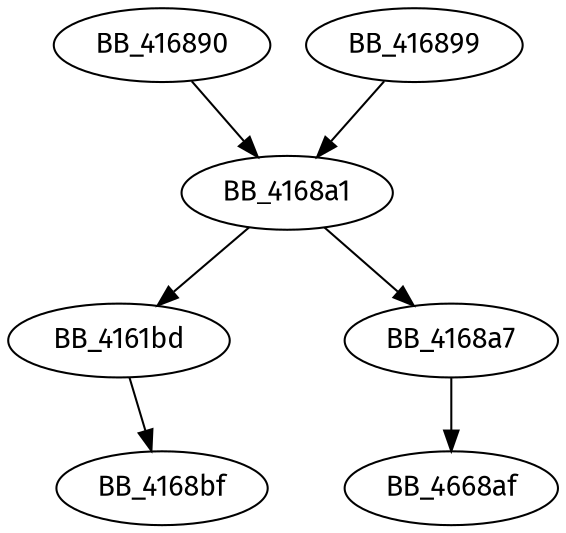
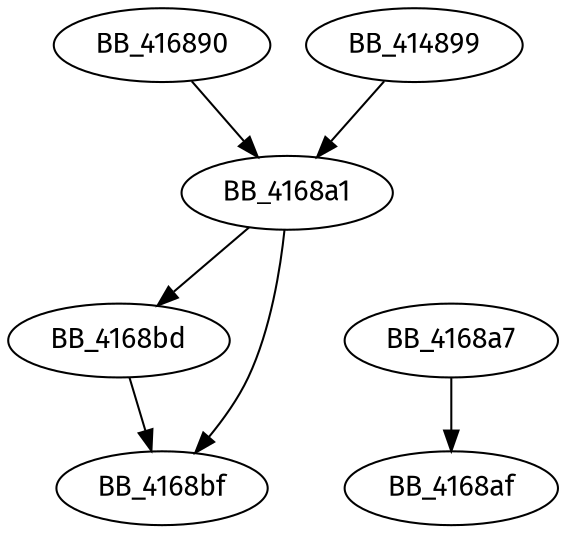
(414, 45) -> (414, 45)
(361, 260) -> (263, 340)
(119, 341) -> (119, 341)
(451, 488) -> (451, 488)
